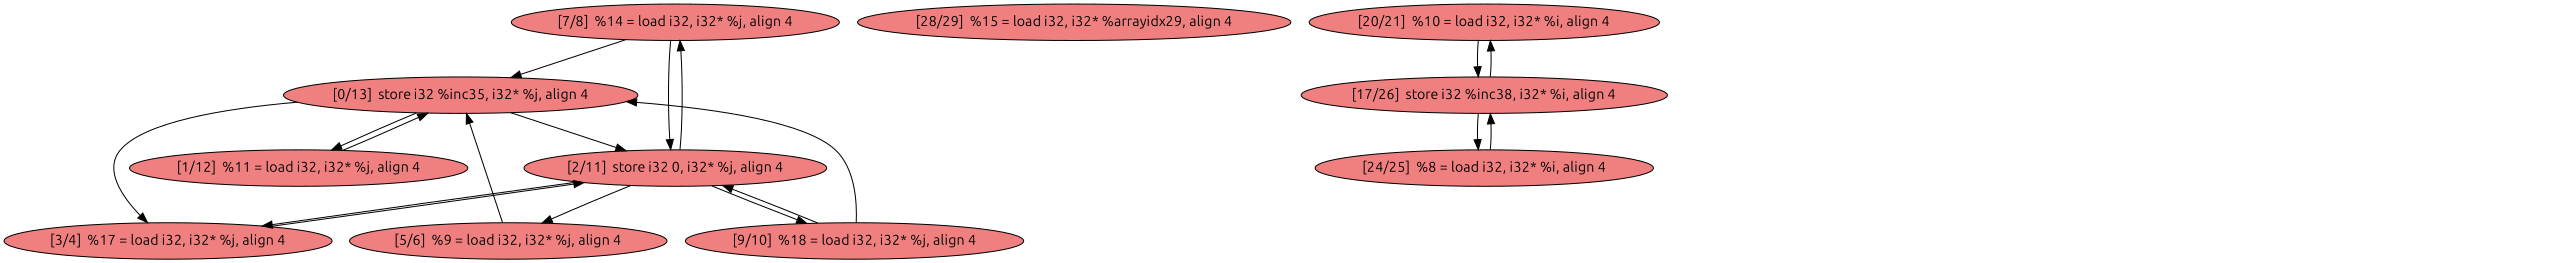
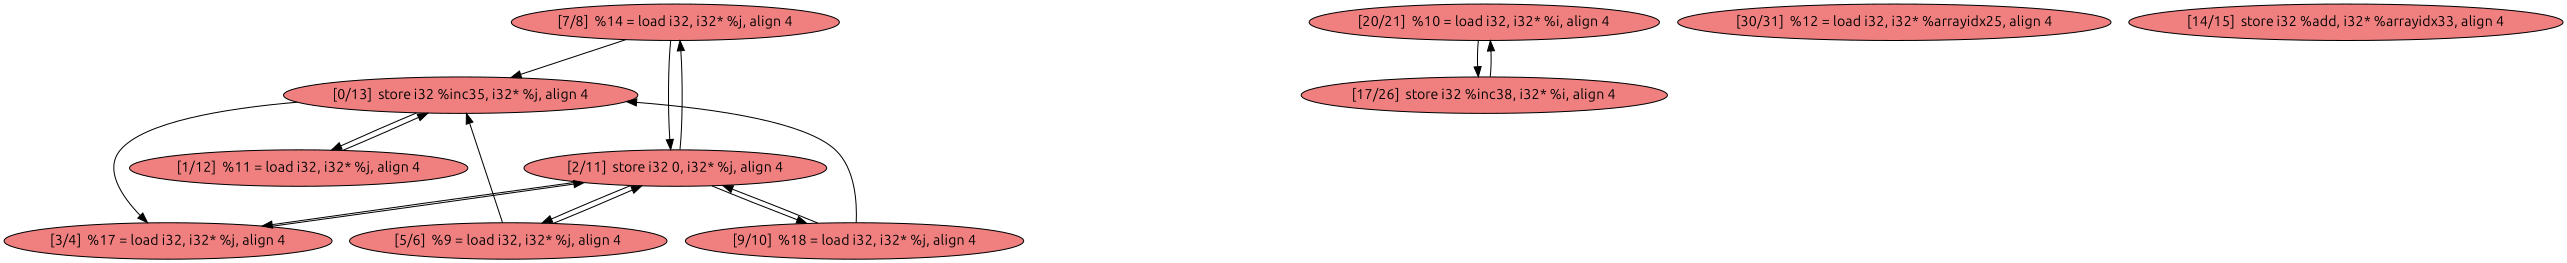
(1074, 22) -> none
none -> (1894, 22)
none -> (2346, 22)
(563, 130) -> (593, 207)
(1484, 168) -> none
